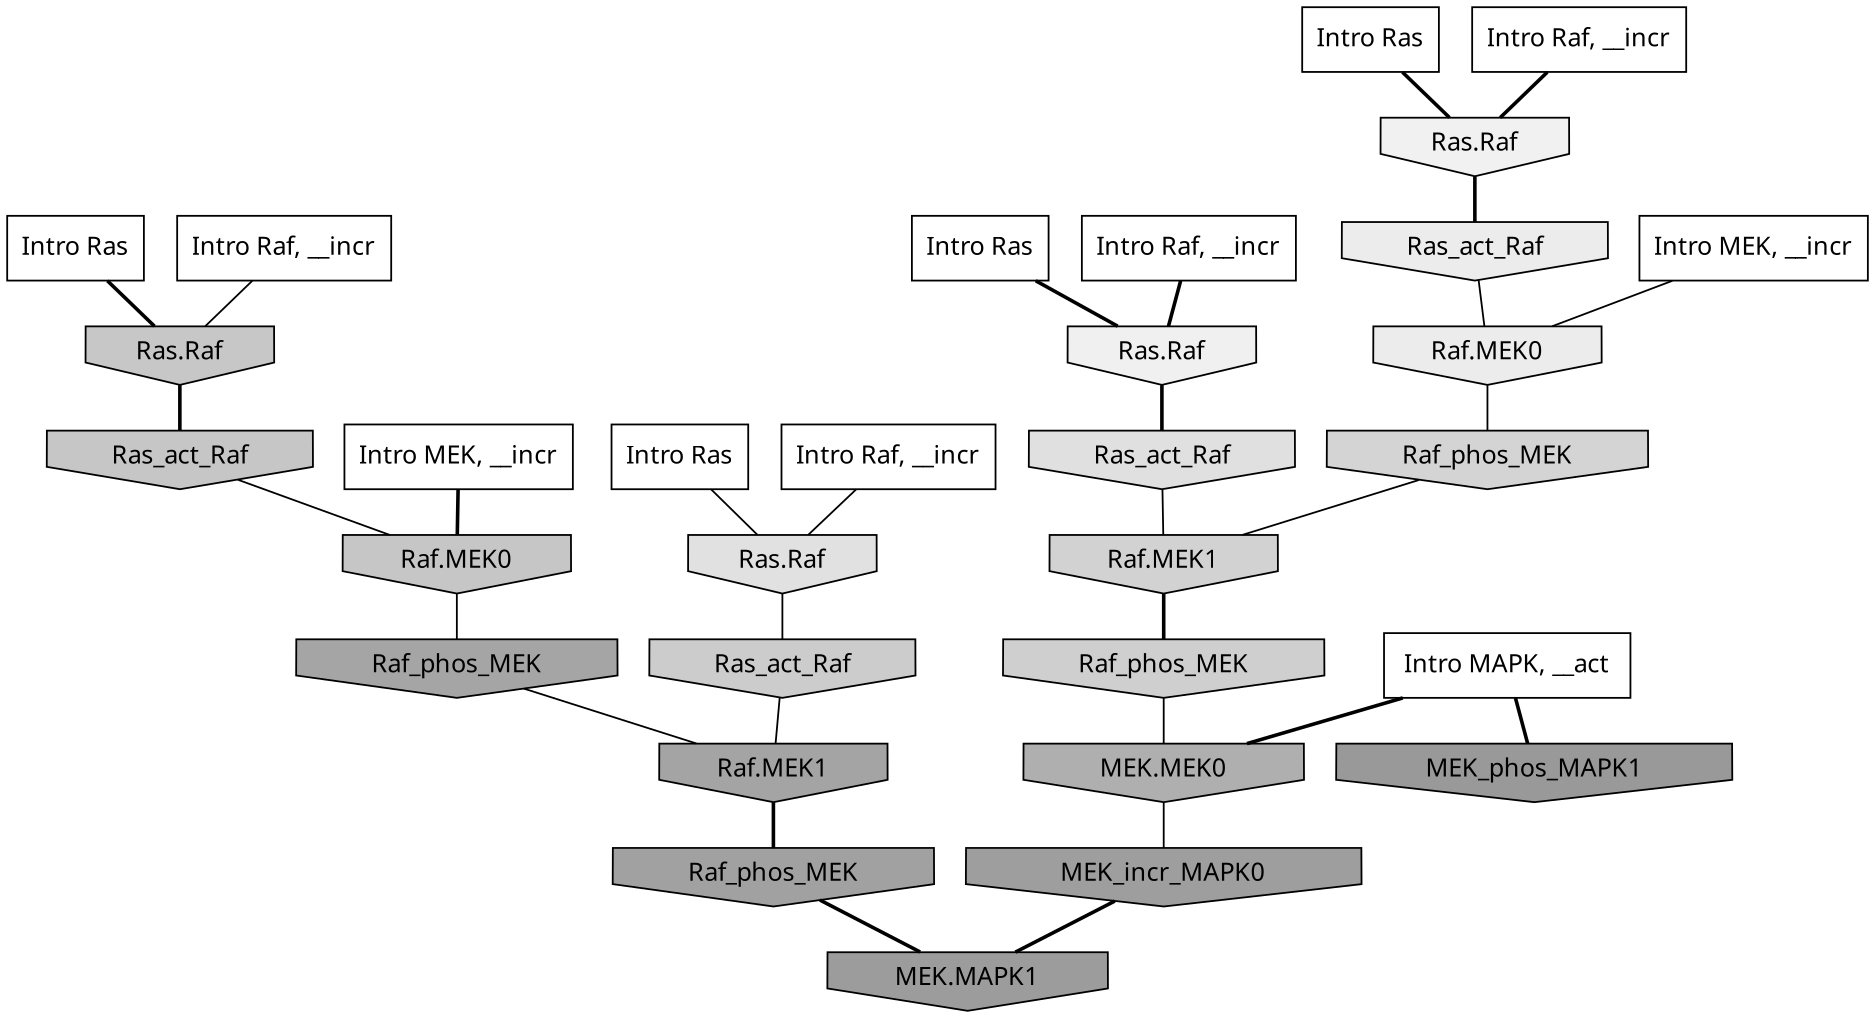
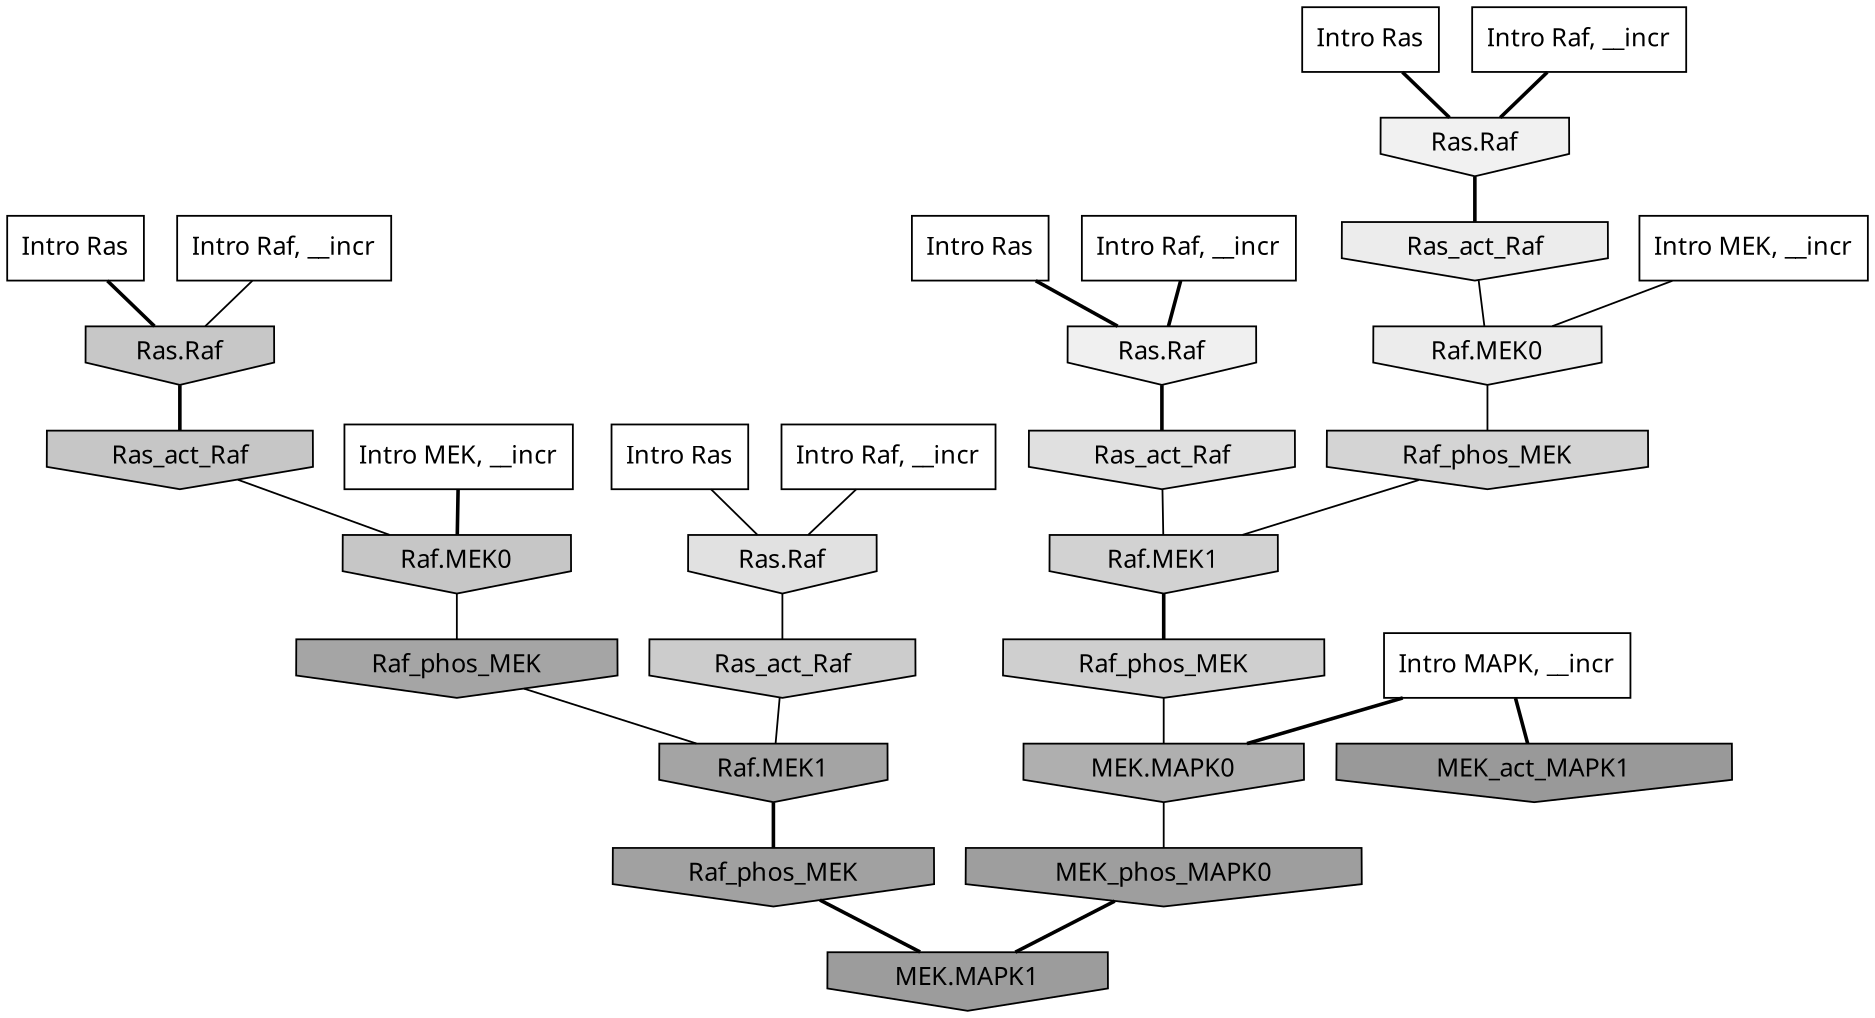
(1507, 665) -> (1507, 665)
(1164, 770) -> (1164, 770)
(1534, 770) -> (1534, 770)
(1164, 874) -> (1164, 874)
